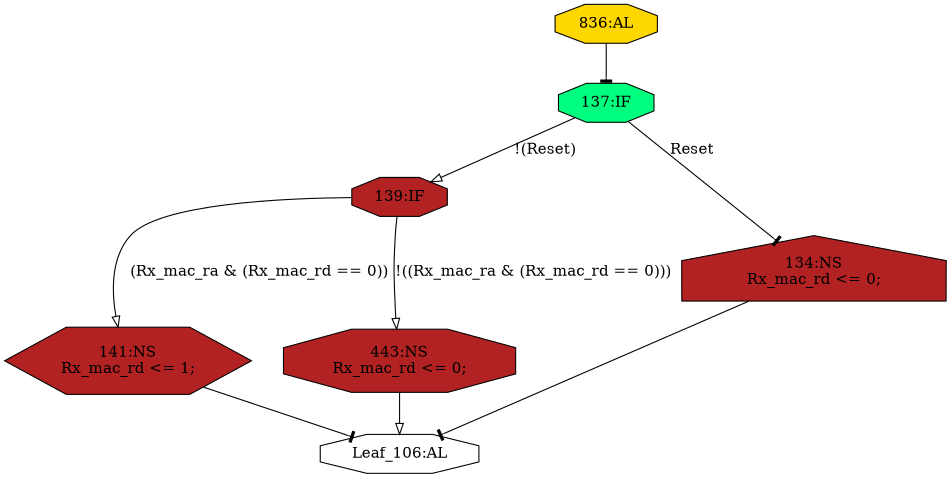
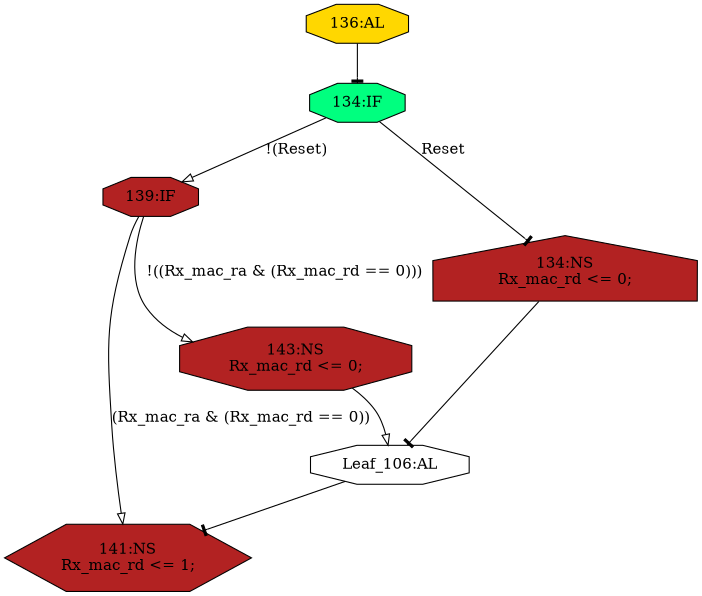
(606, 24) -> (357, 24)
(606, 103) -> (357, 103)
(400, 361) -> (296, 359)
(276, 411) -> (276, 505)
